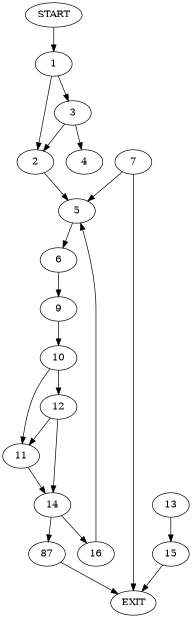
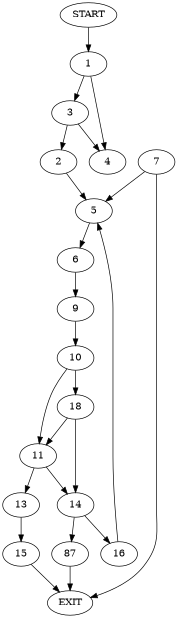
(45, 109) -> (97, 110)
(59, 407) -> (76, 407)
none -> (31, 477)
